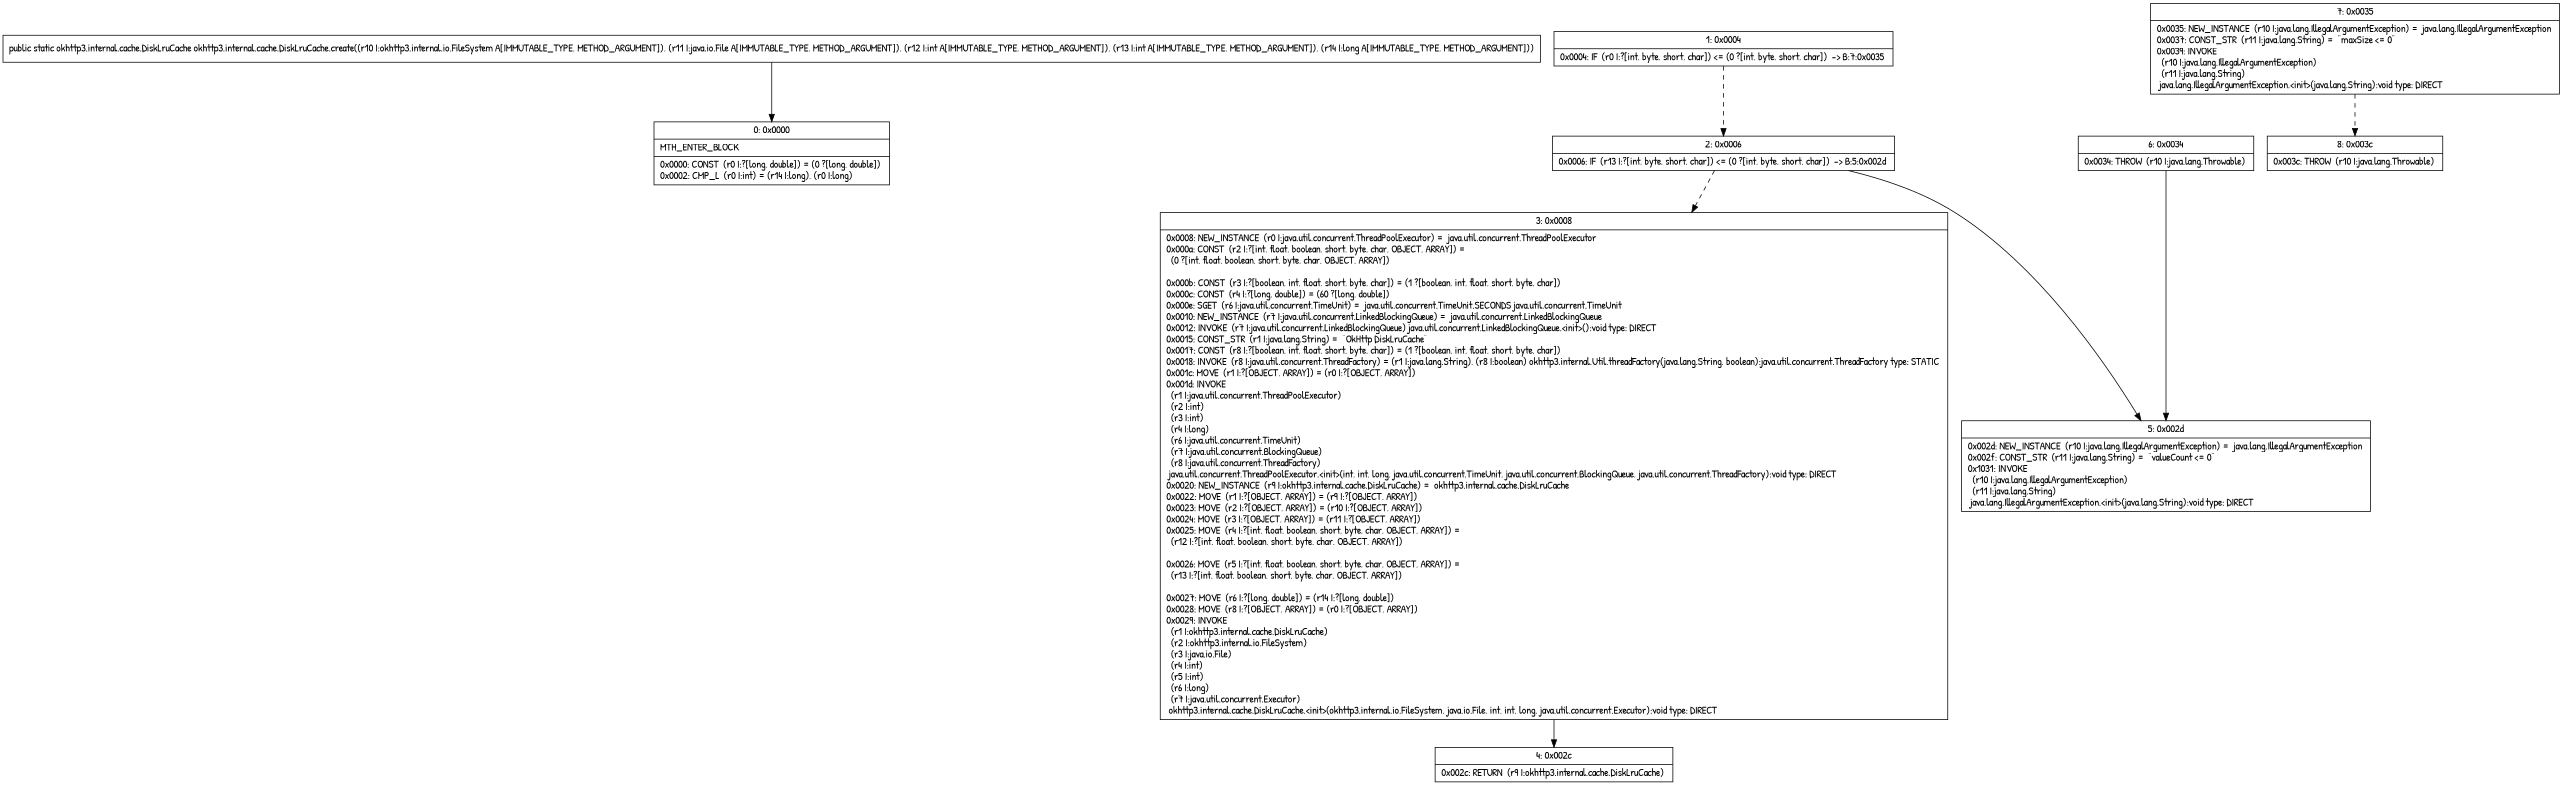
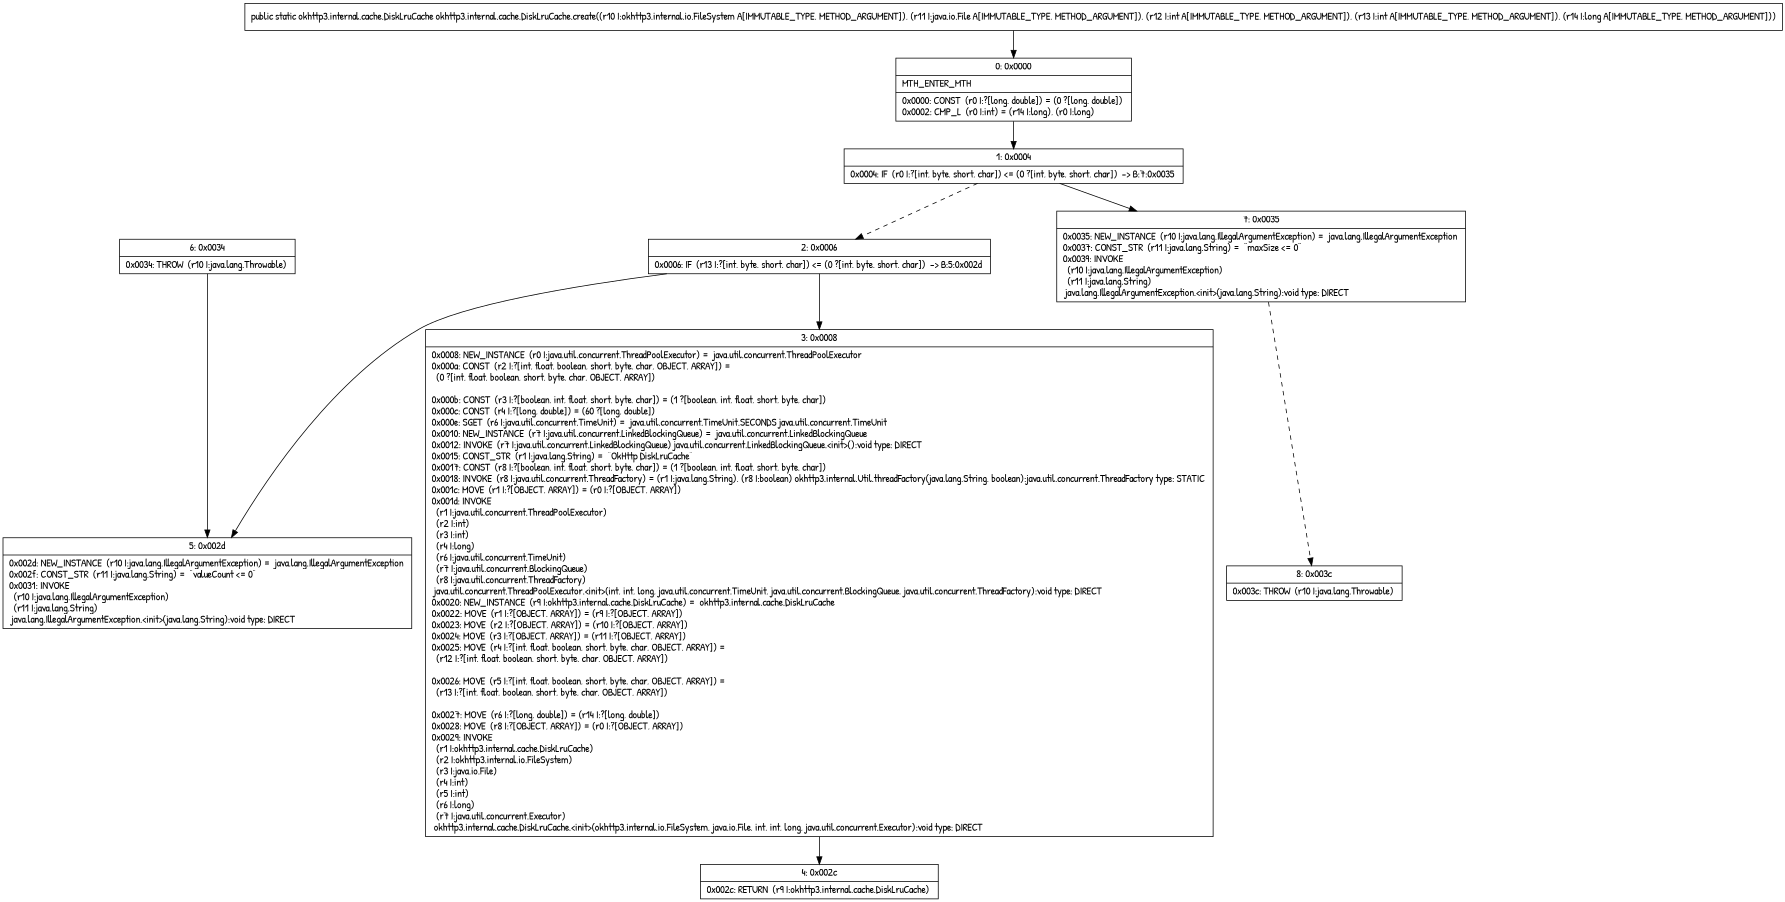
none -> (1014, 131)
(700, 147) -> (937, 84)
(1705, 188) -> (819, 298)
none -> (1095, 196)
(2000, 469) -> (42, 586)
